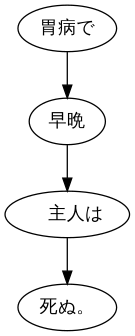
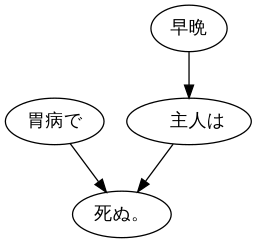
(67, 69) -> (84, 163)
